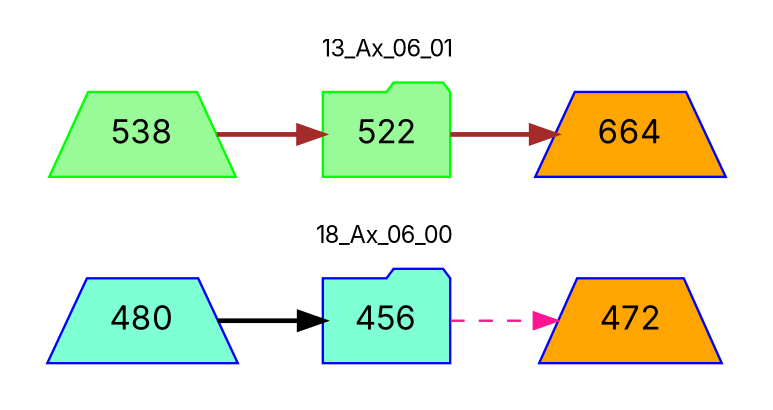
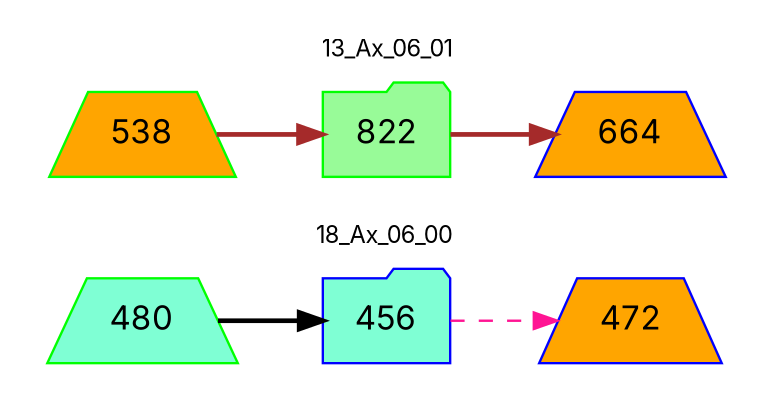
(143, 134) -> (143, 134)
(387, 134) -> (387, 134)
(143, 321) -> (143, 321)
